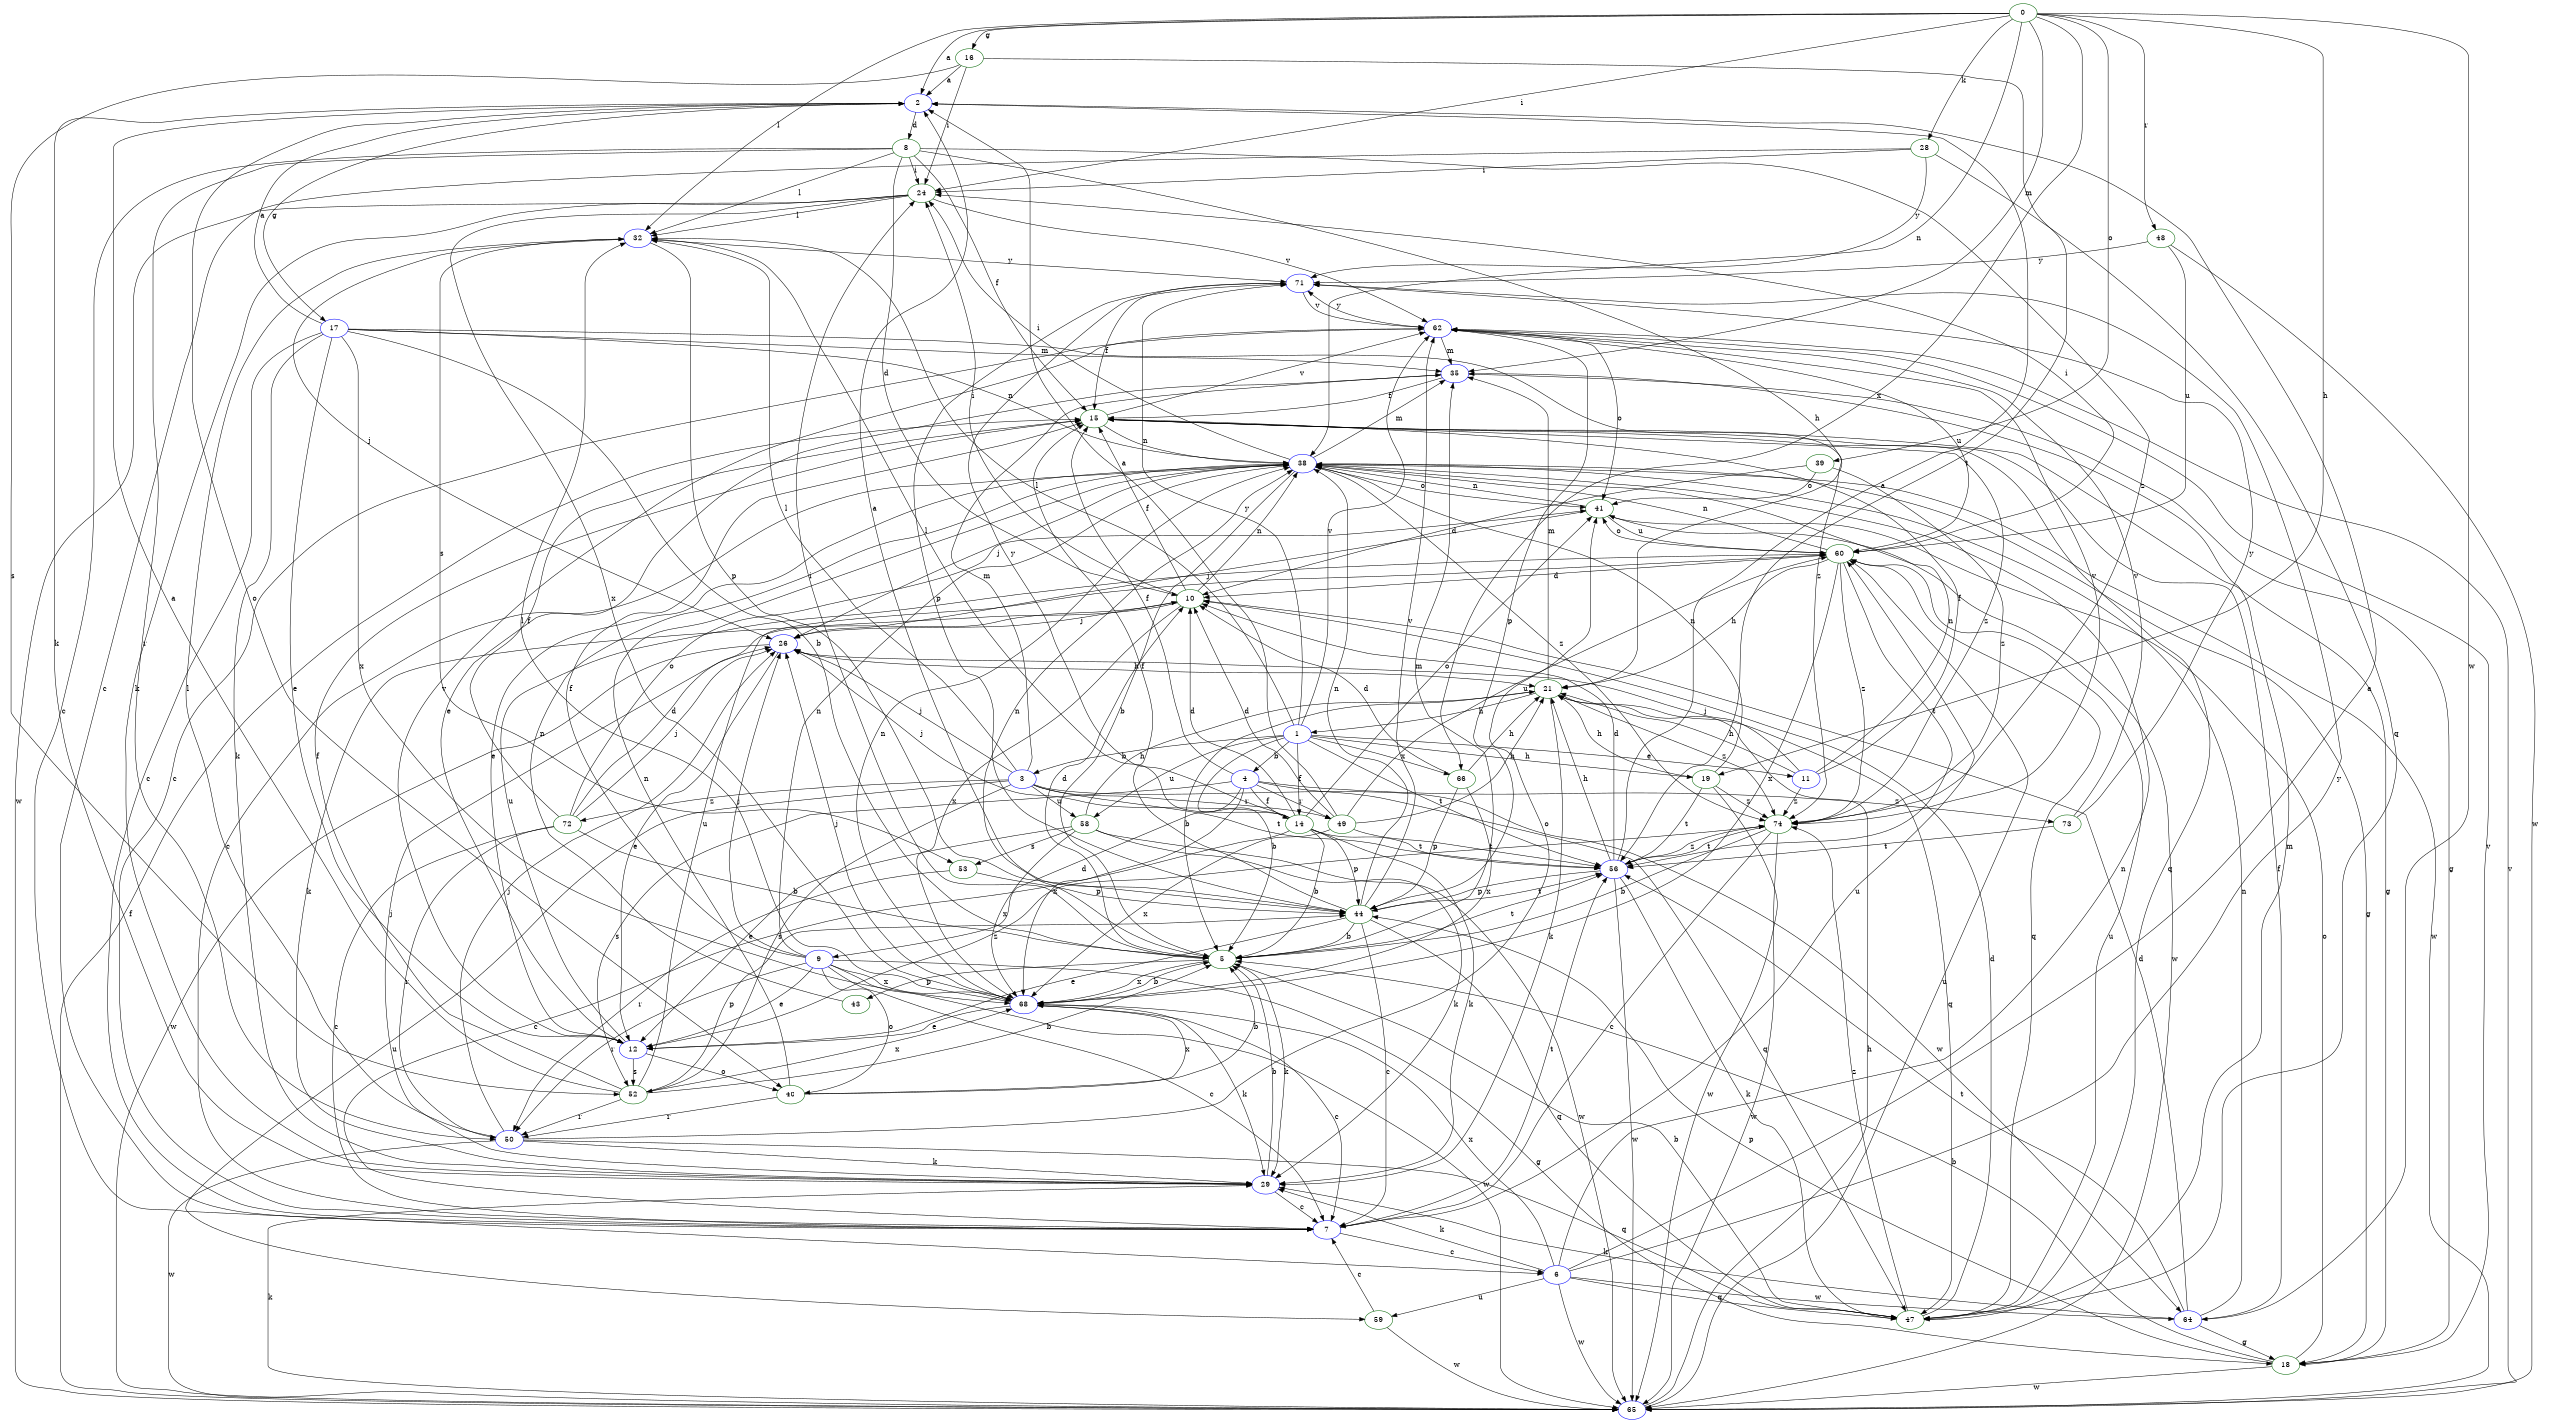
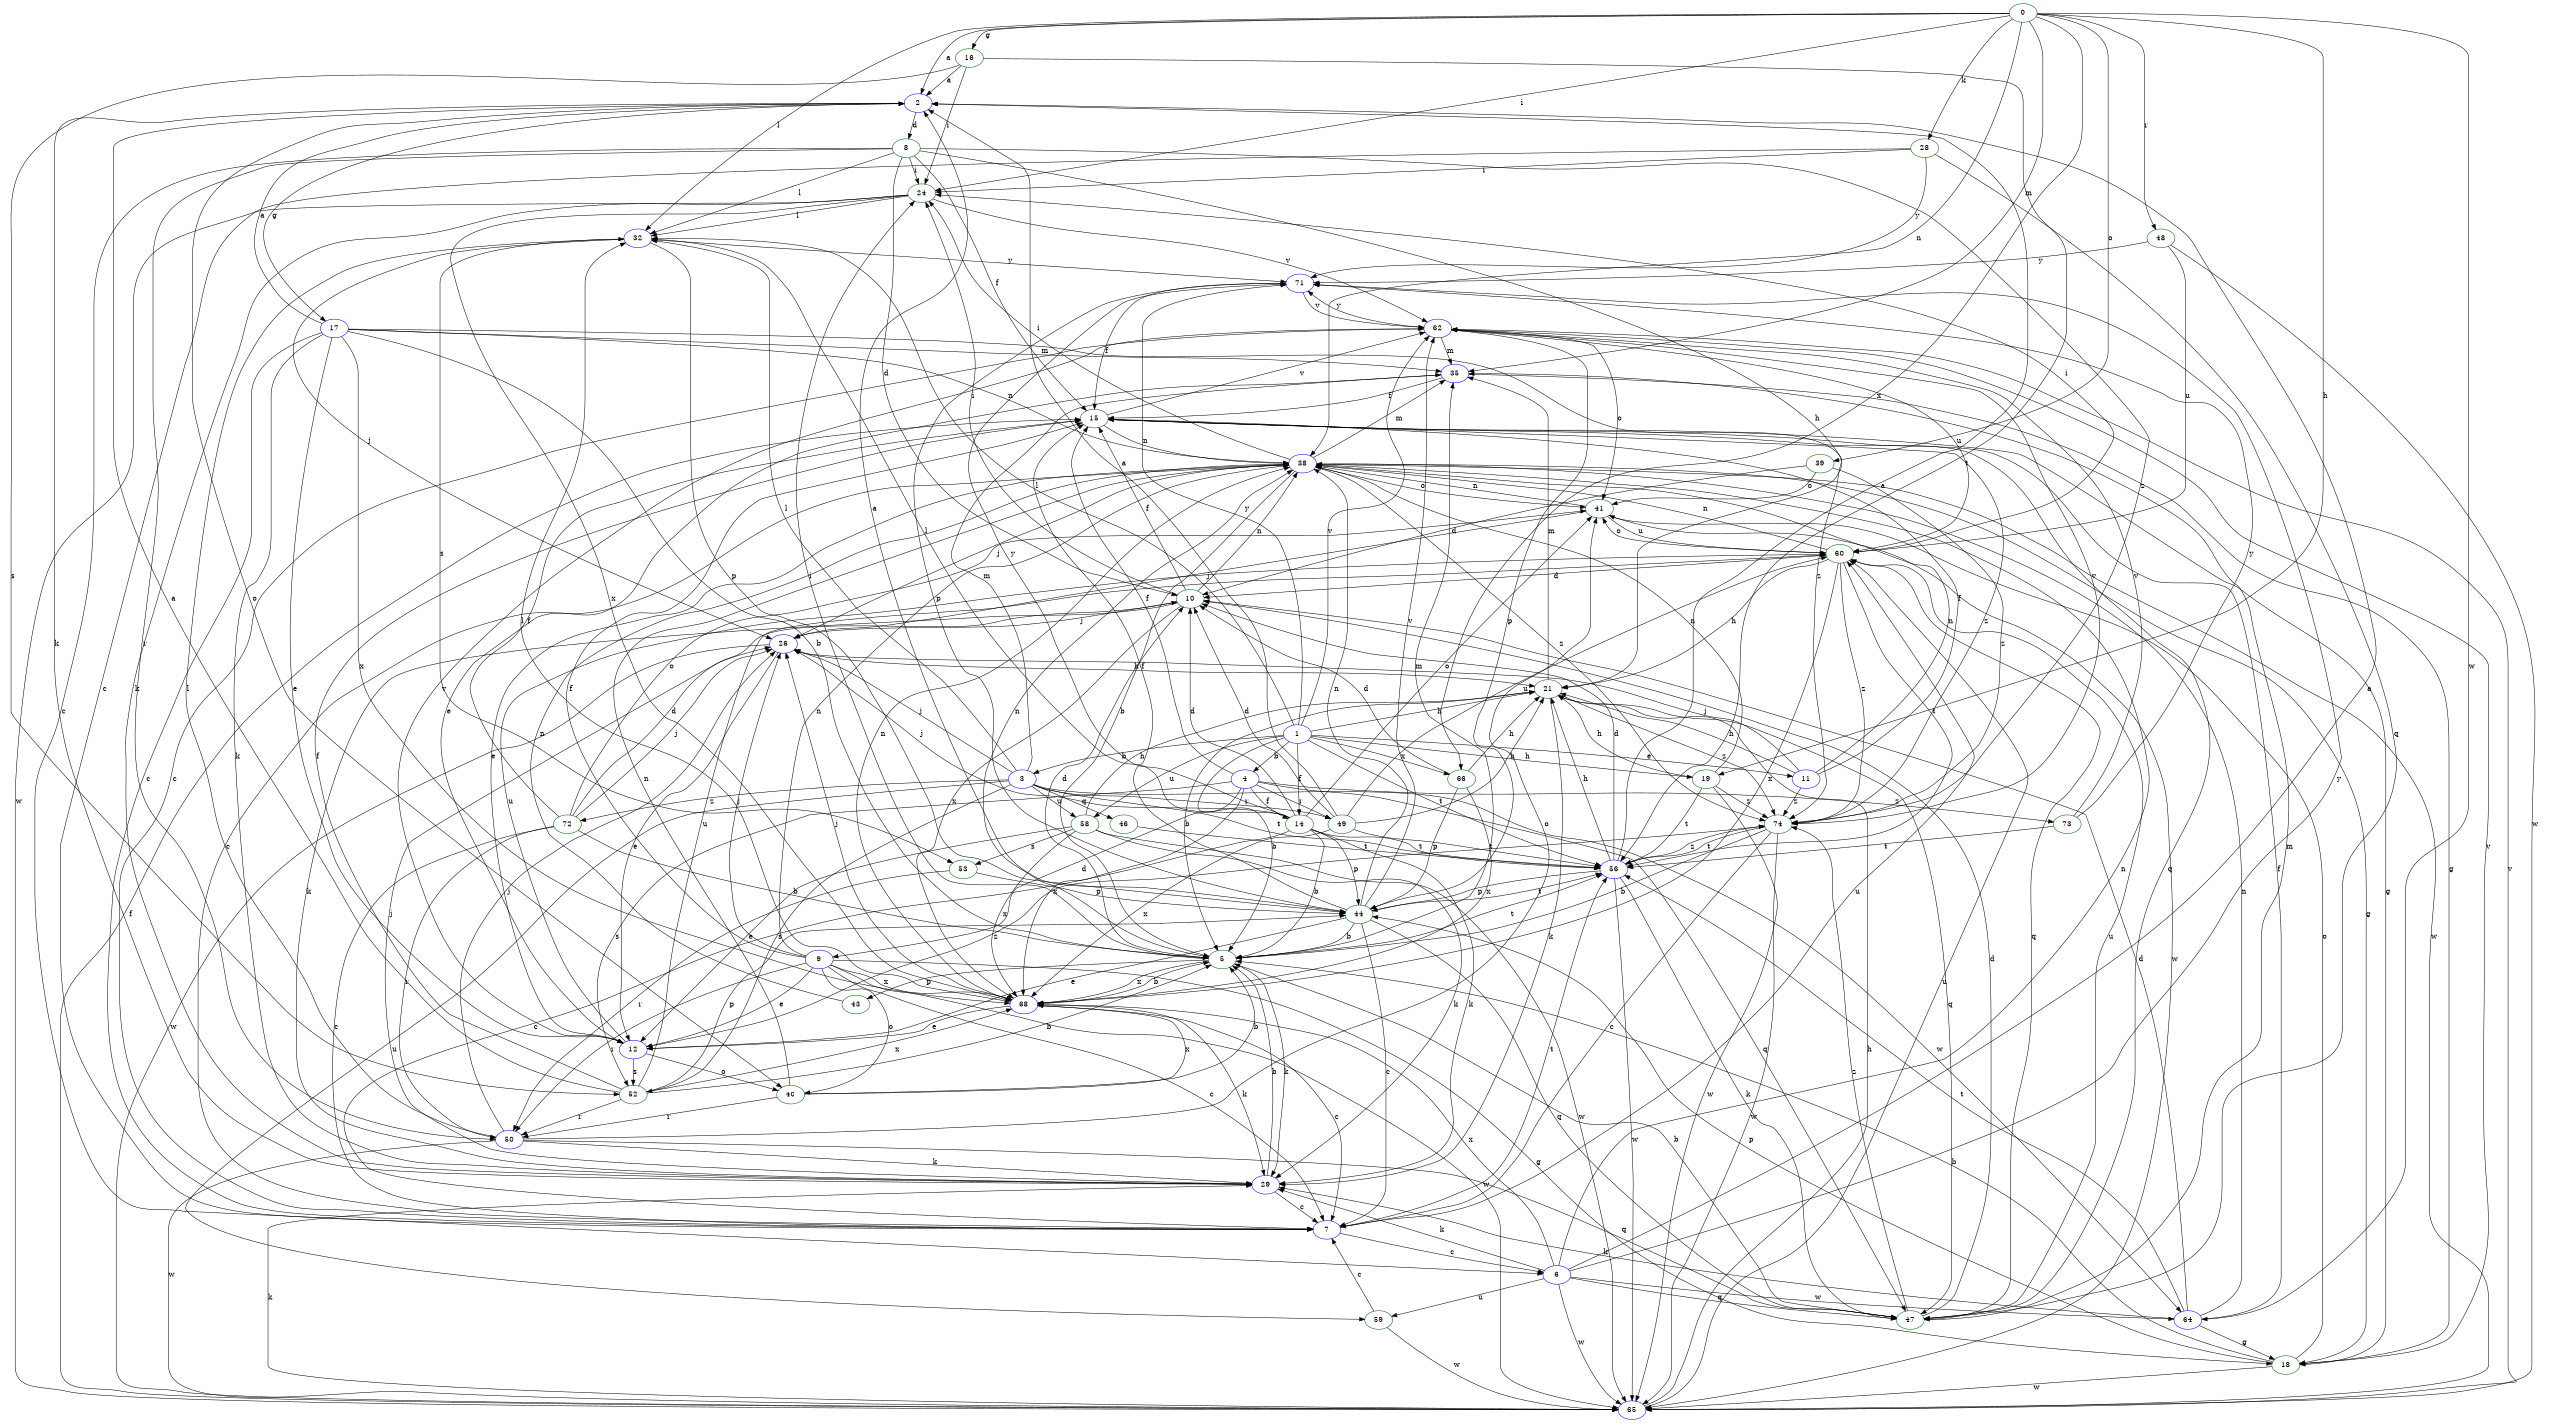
(1427, 718) -> (1420, 712)
none -> (1124, 824)
